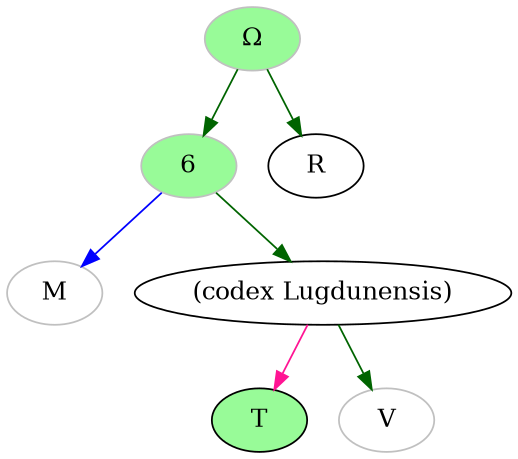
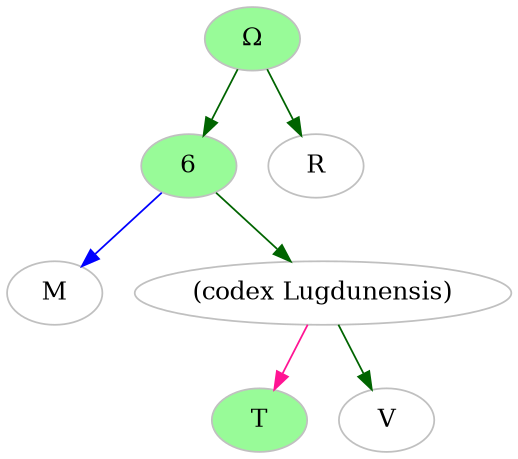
(316, 166) -> (316, 166)
(323, 293) -> (323, 293)
(259, 420) -> (259, 420)
